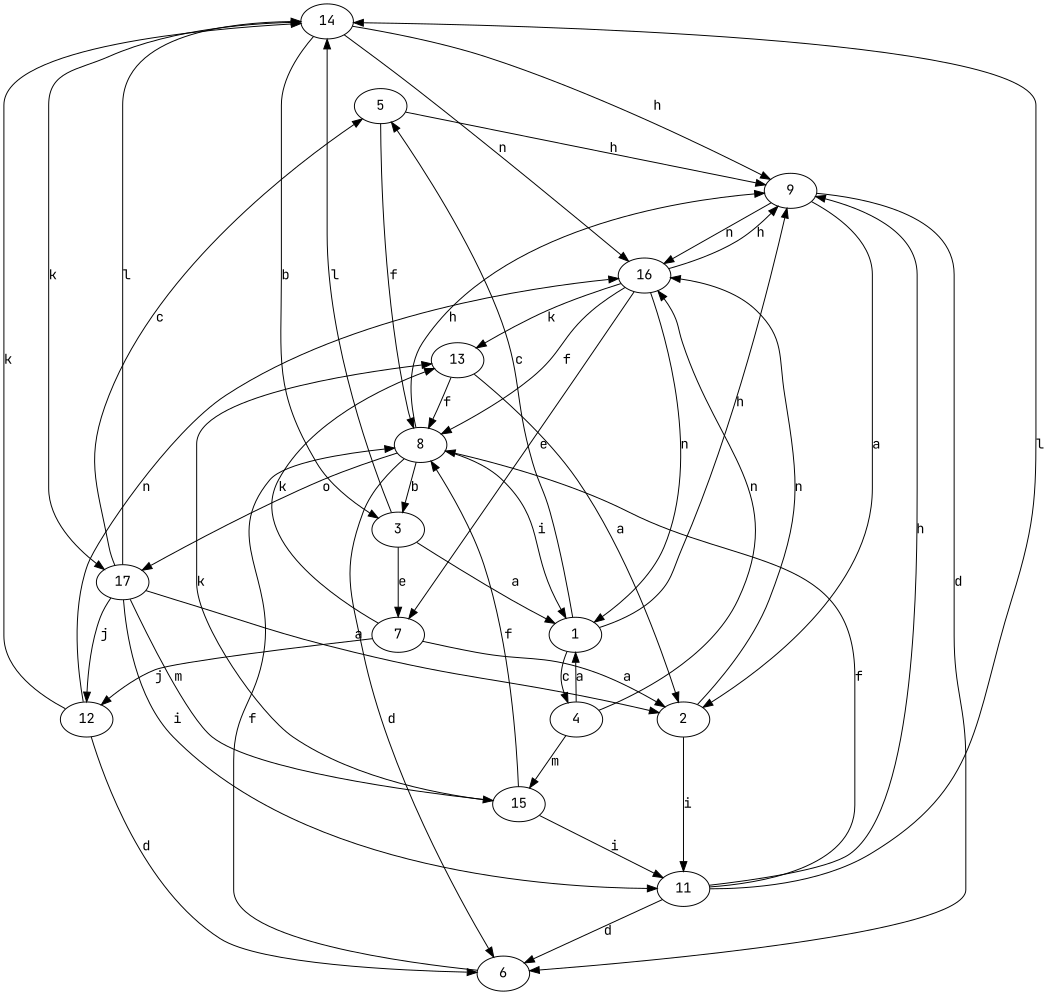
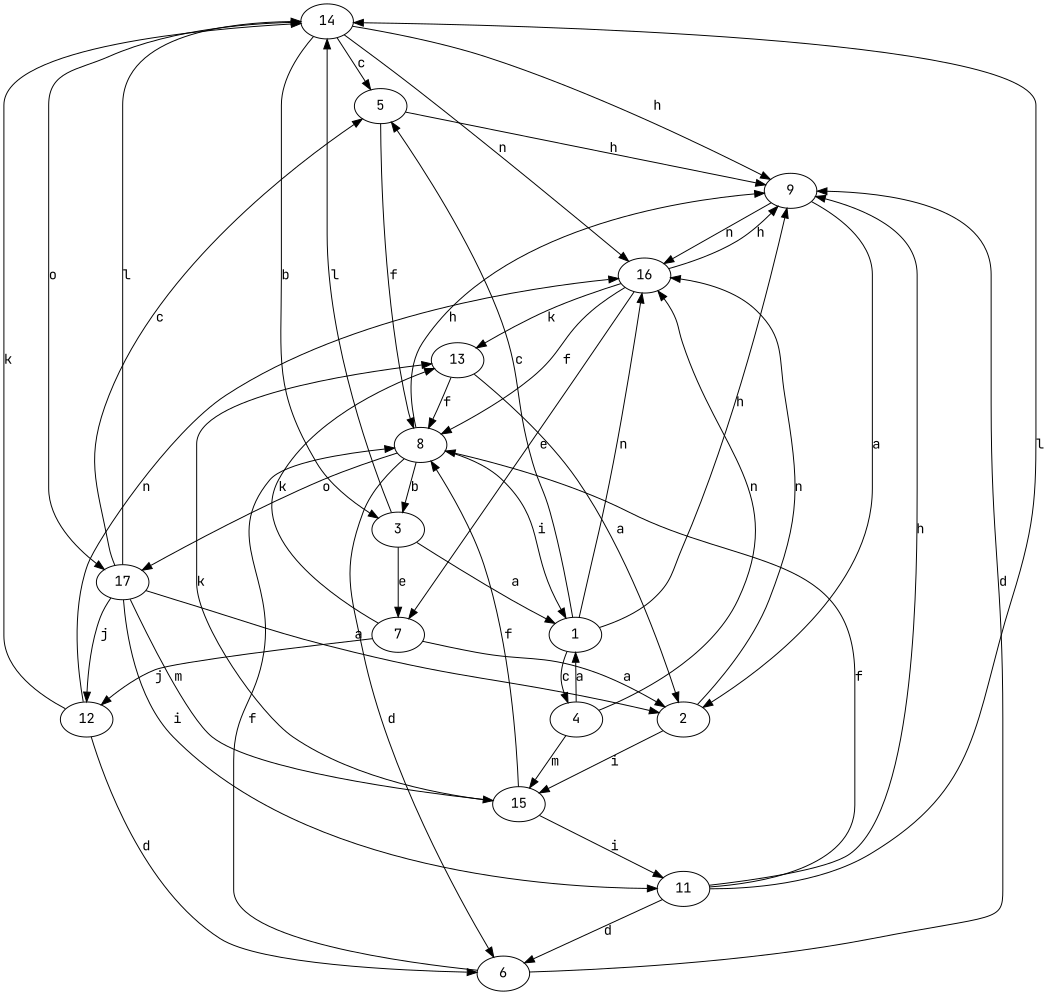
none -> (351, 60)
(53, 276) -> (53, 276)
(680, 466) -> (614, 461)
(963, 715) -> (1003, 729)
(683, 799) -> (606, 760)
